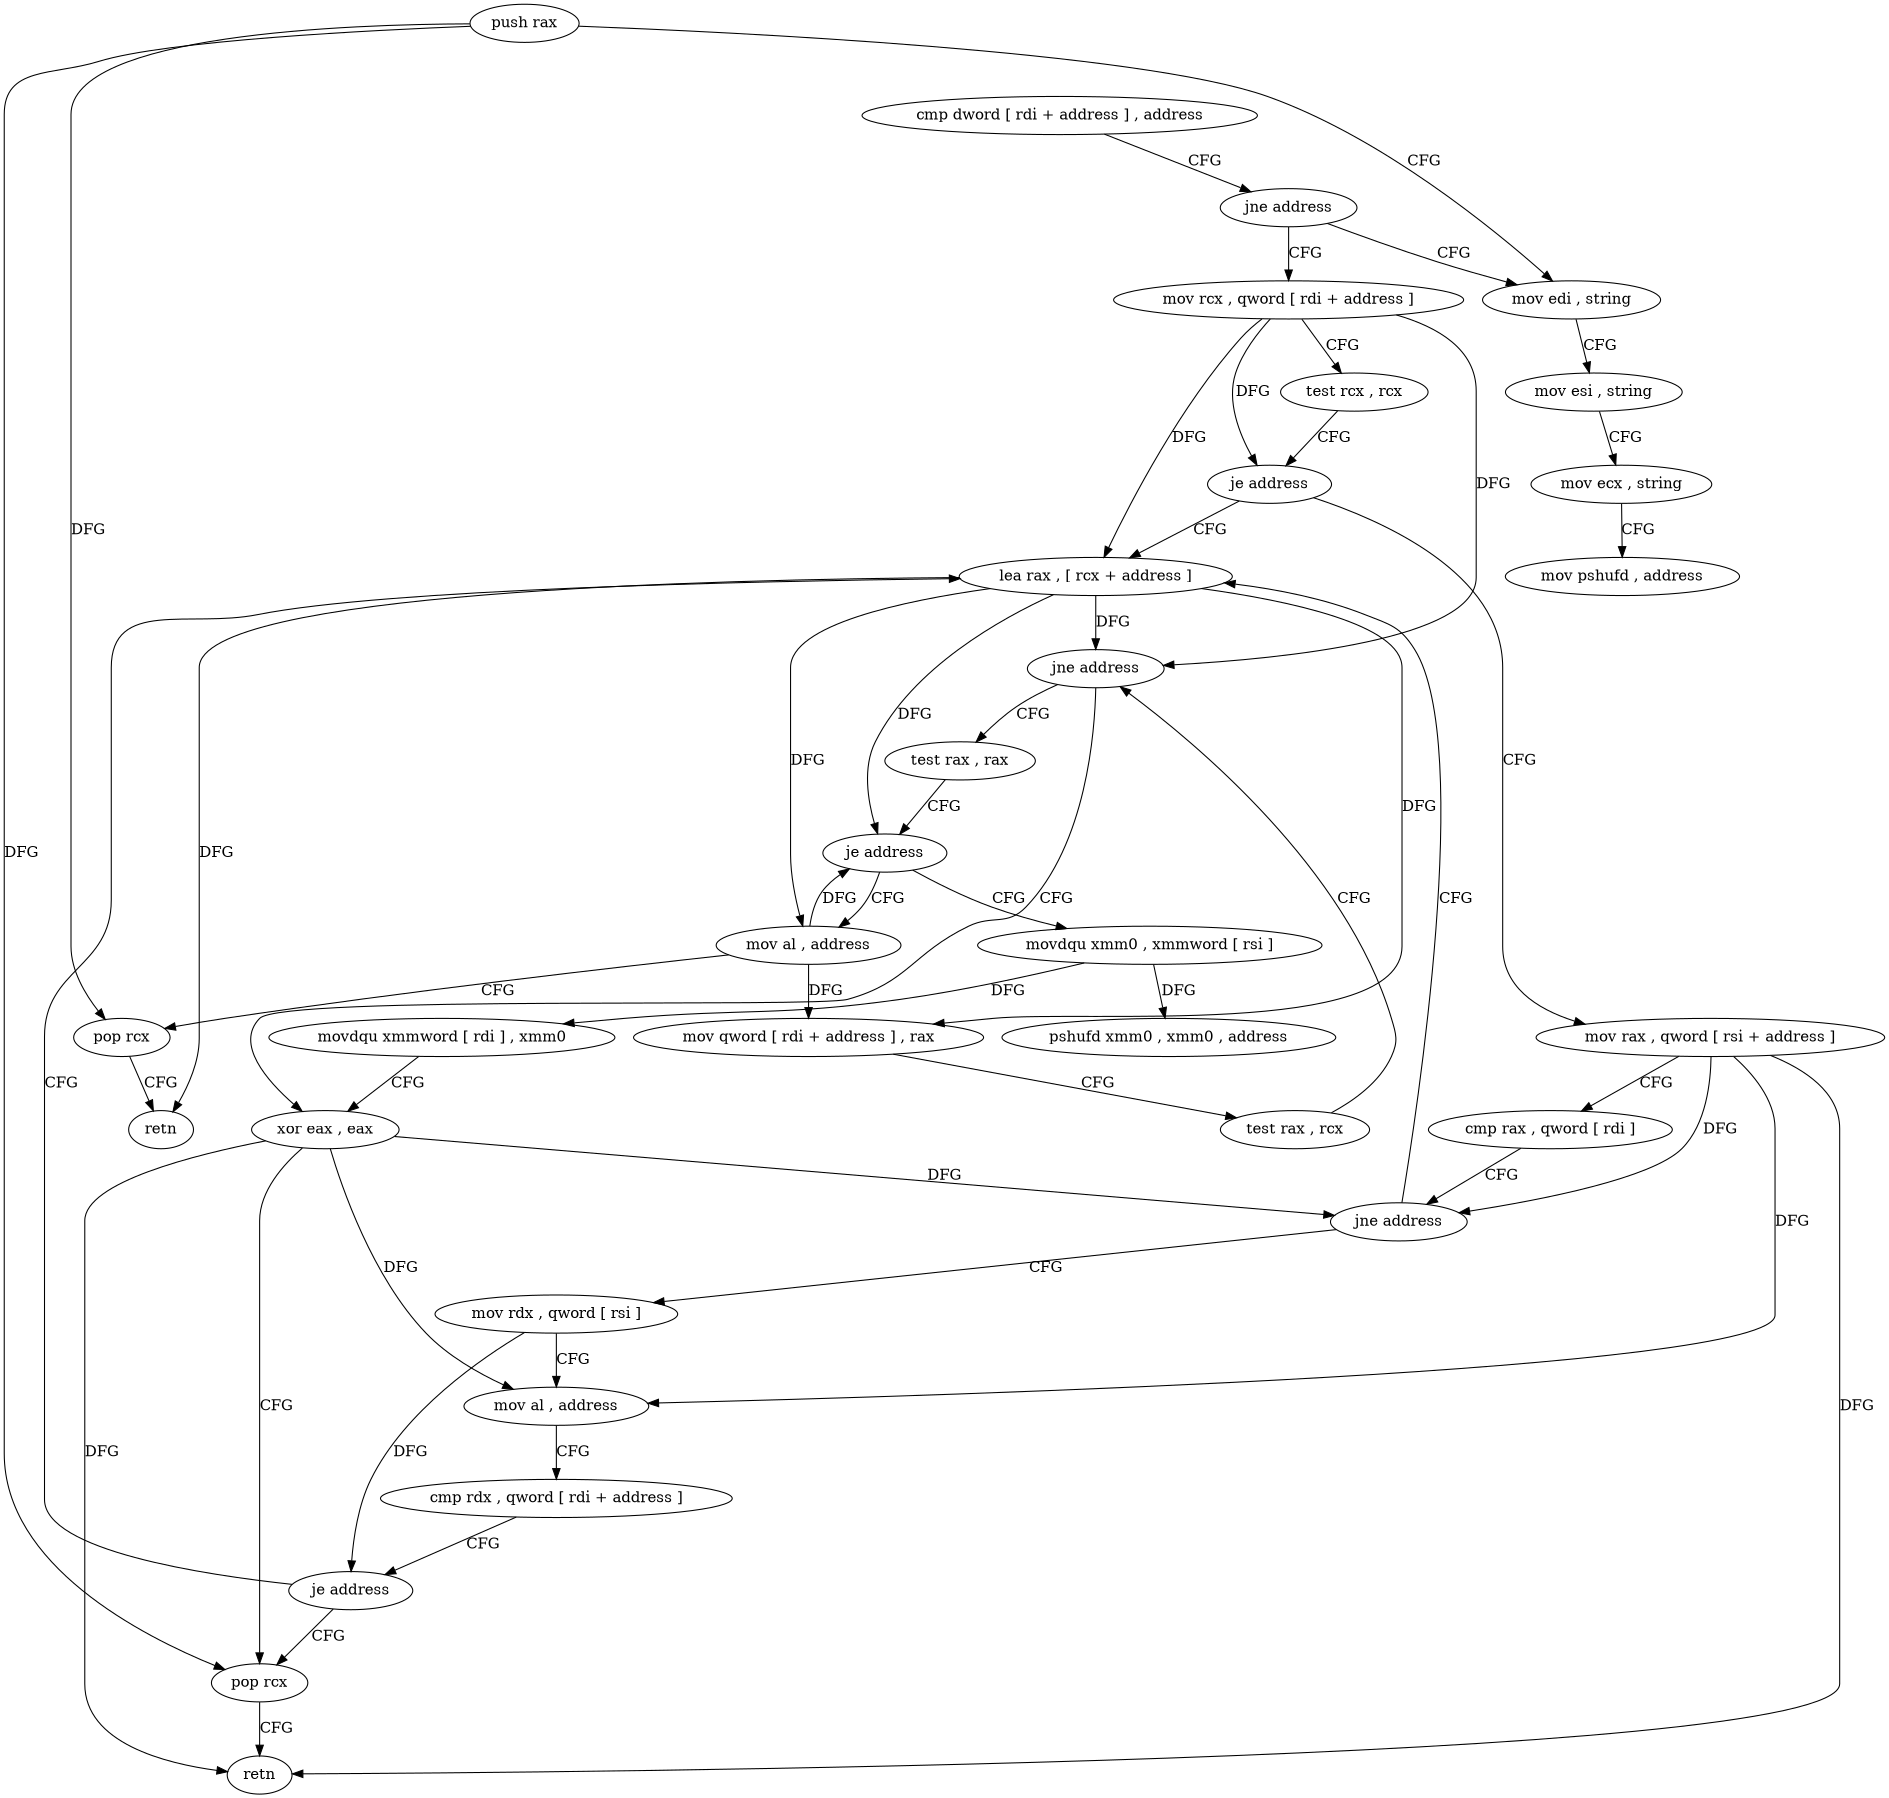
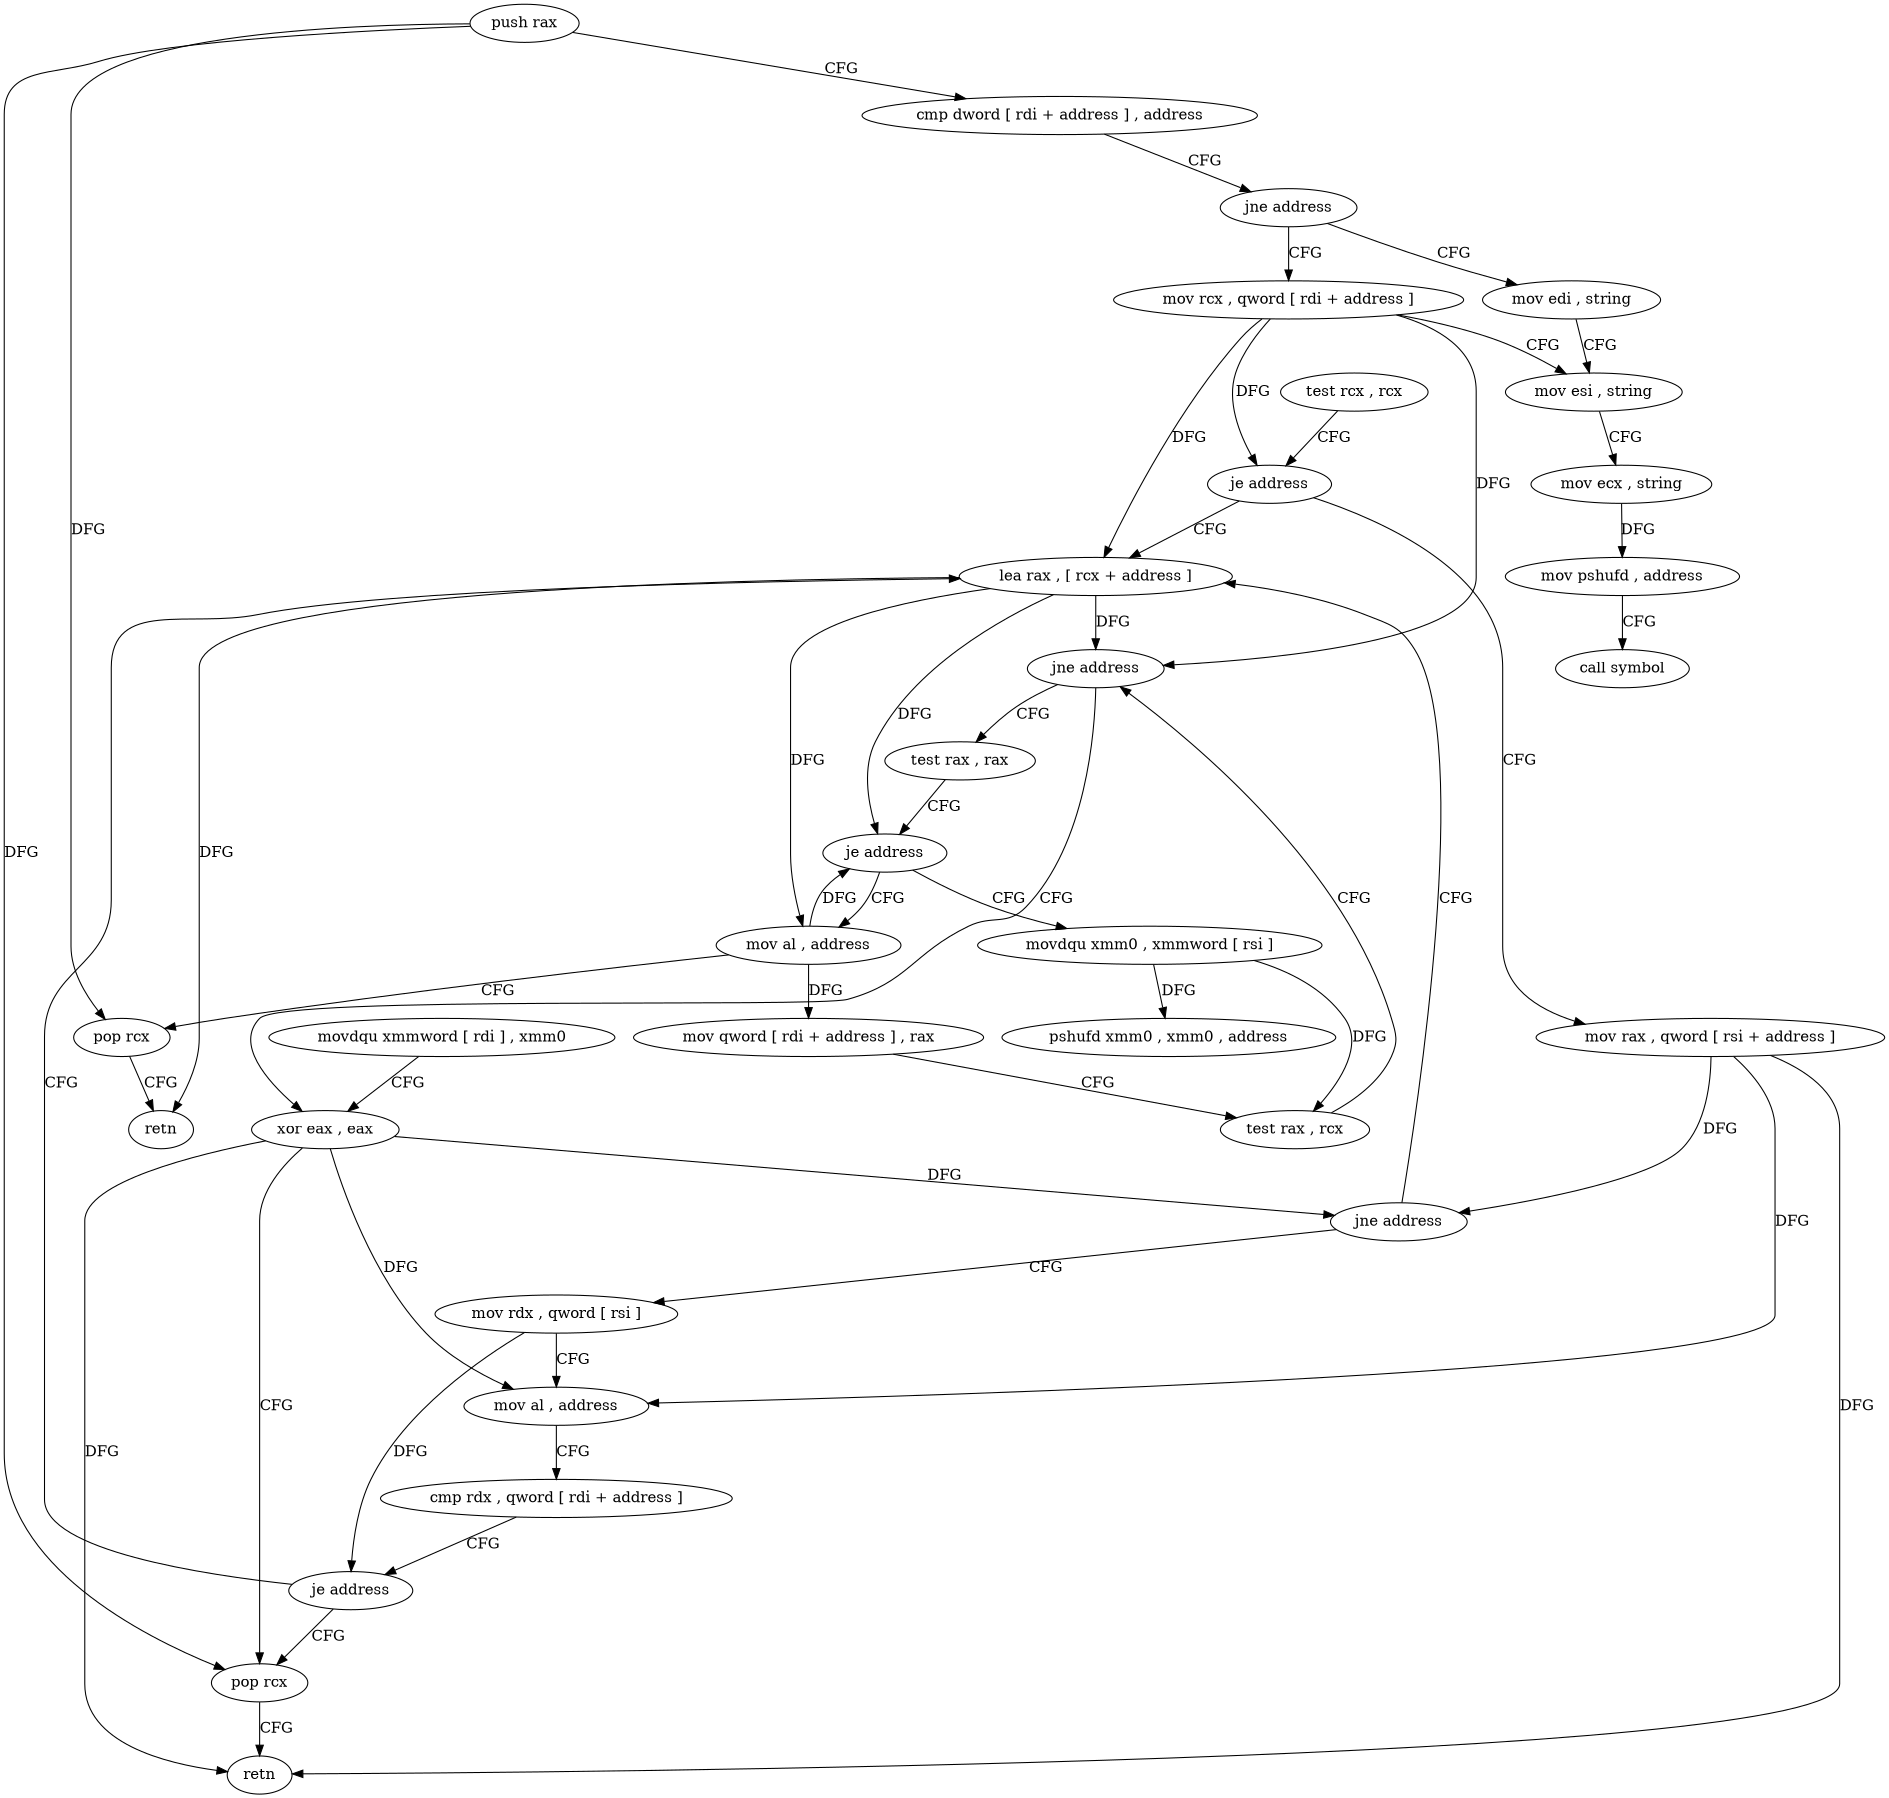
(1089, 63) -> (764, 65)
(1318, 342) -> (1480, 334)
(1638, 530) -> (1638, 530)
none -> (1622, 669)
(1402, 936) -> none
(831, 1007) -> (1340, 1013)
(1550, 1130) -> none
